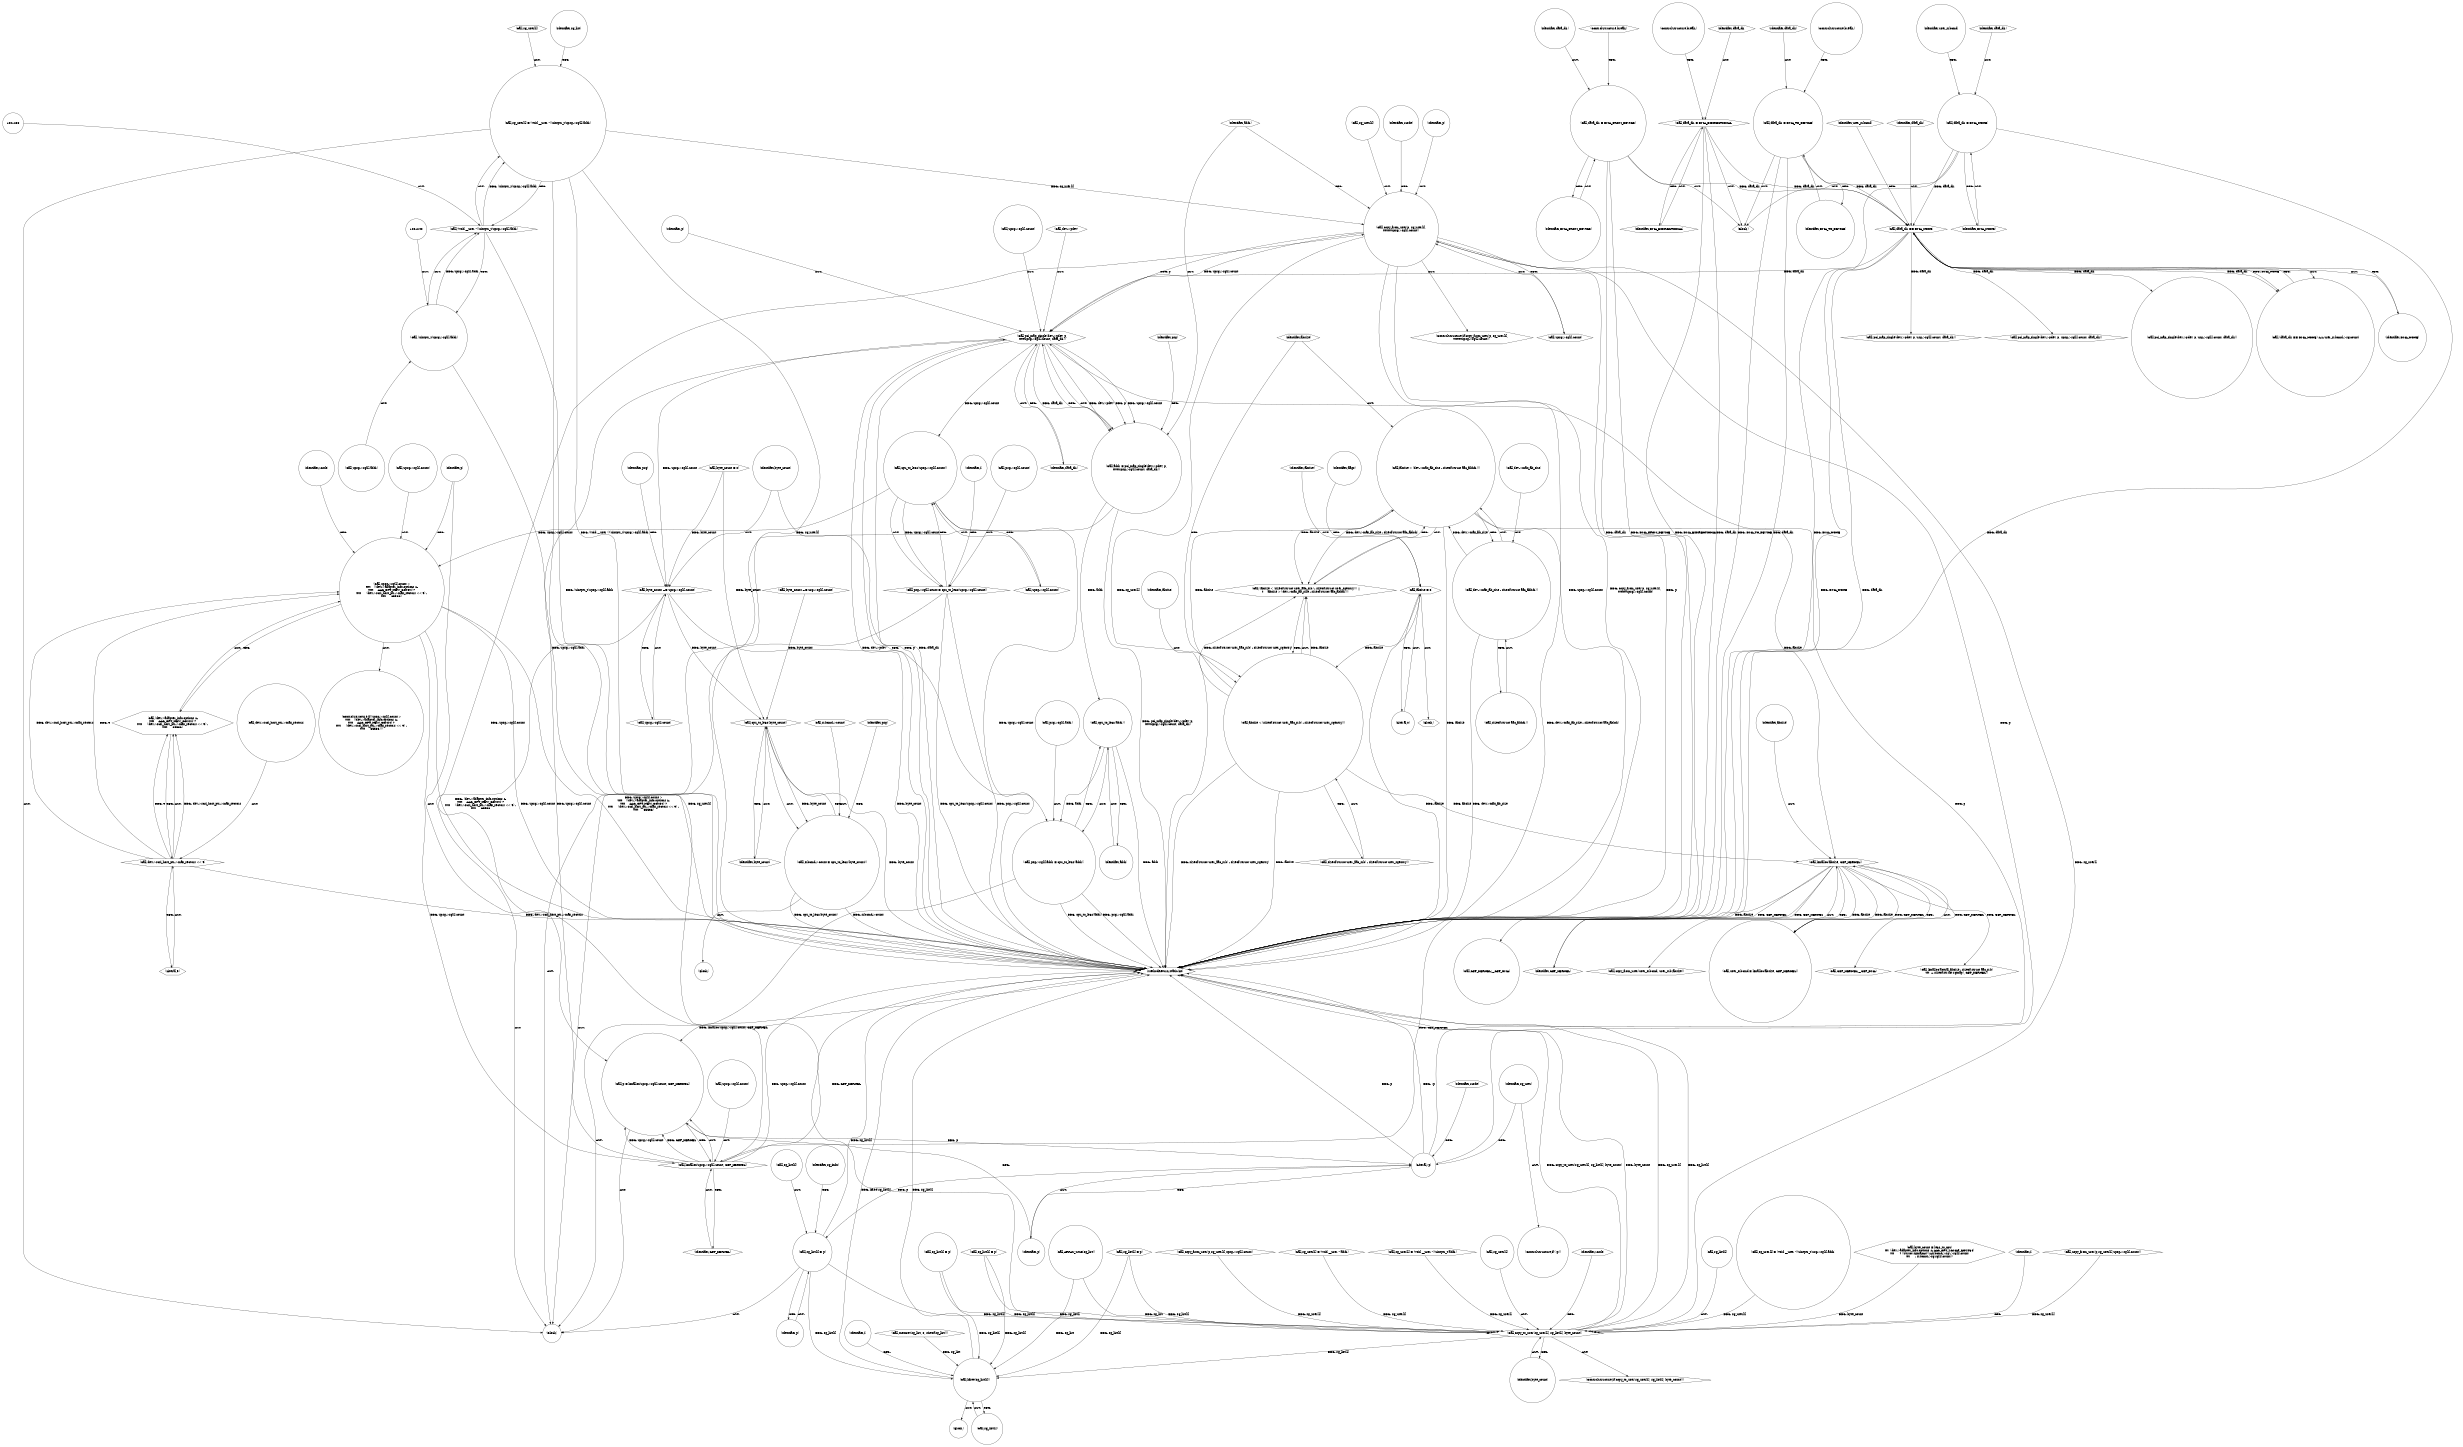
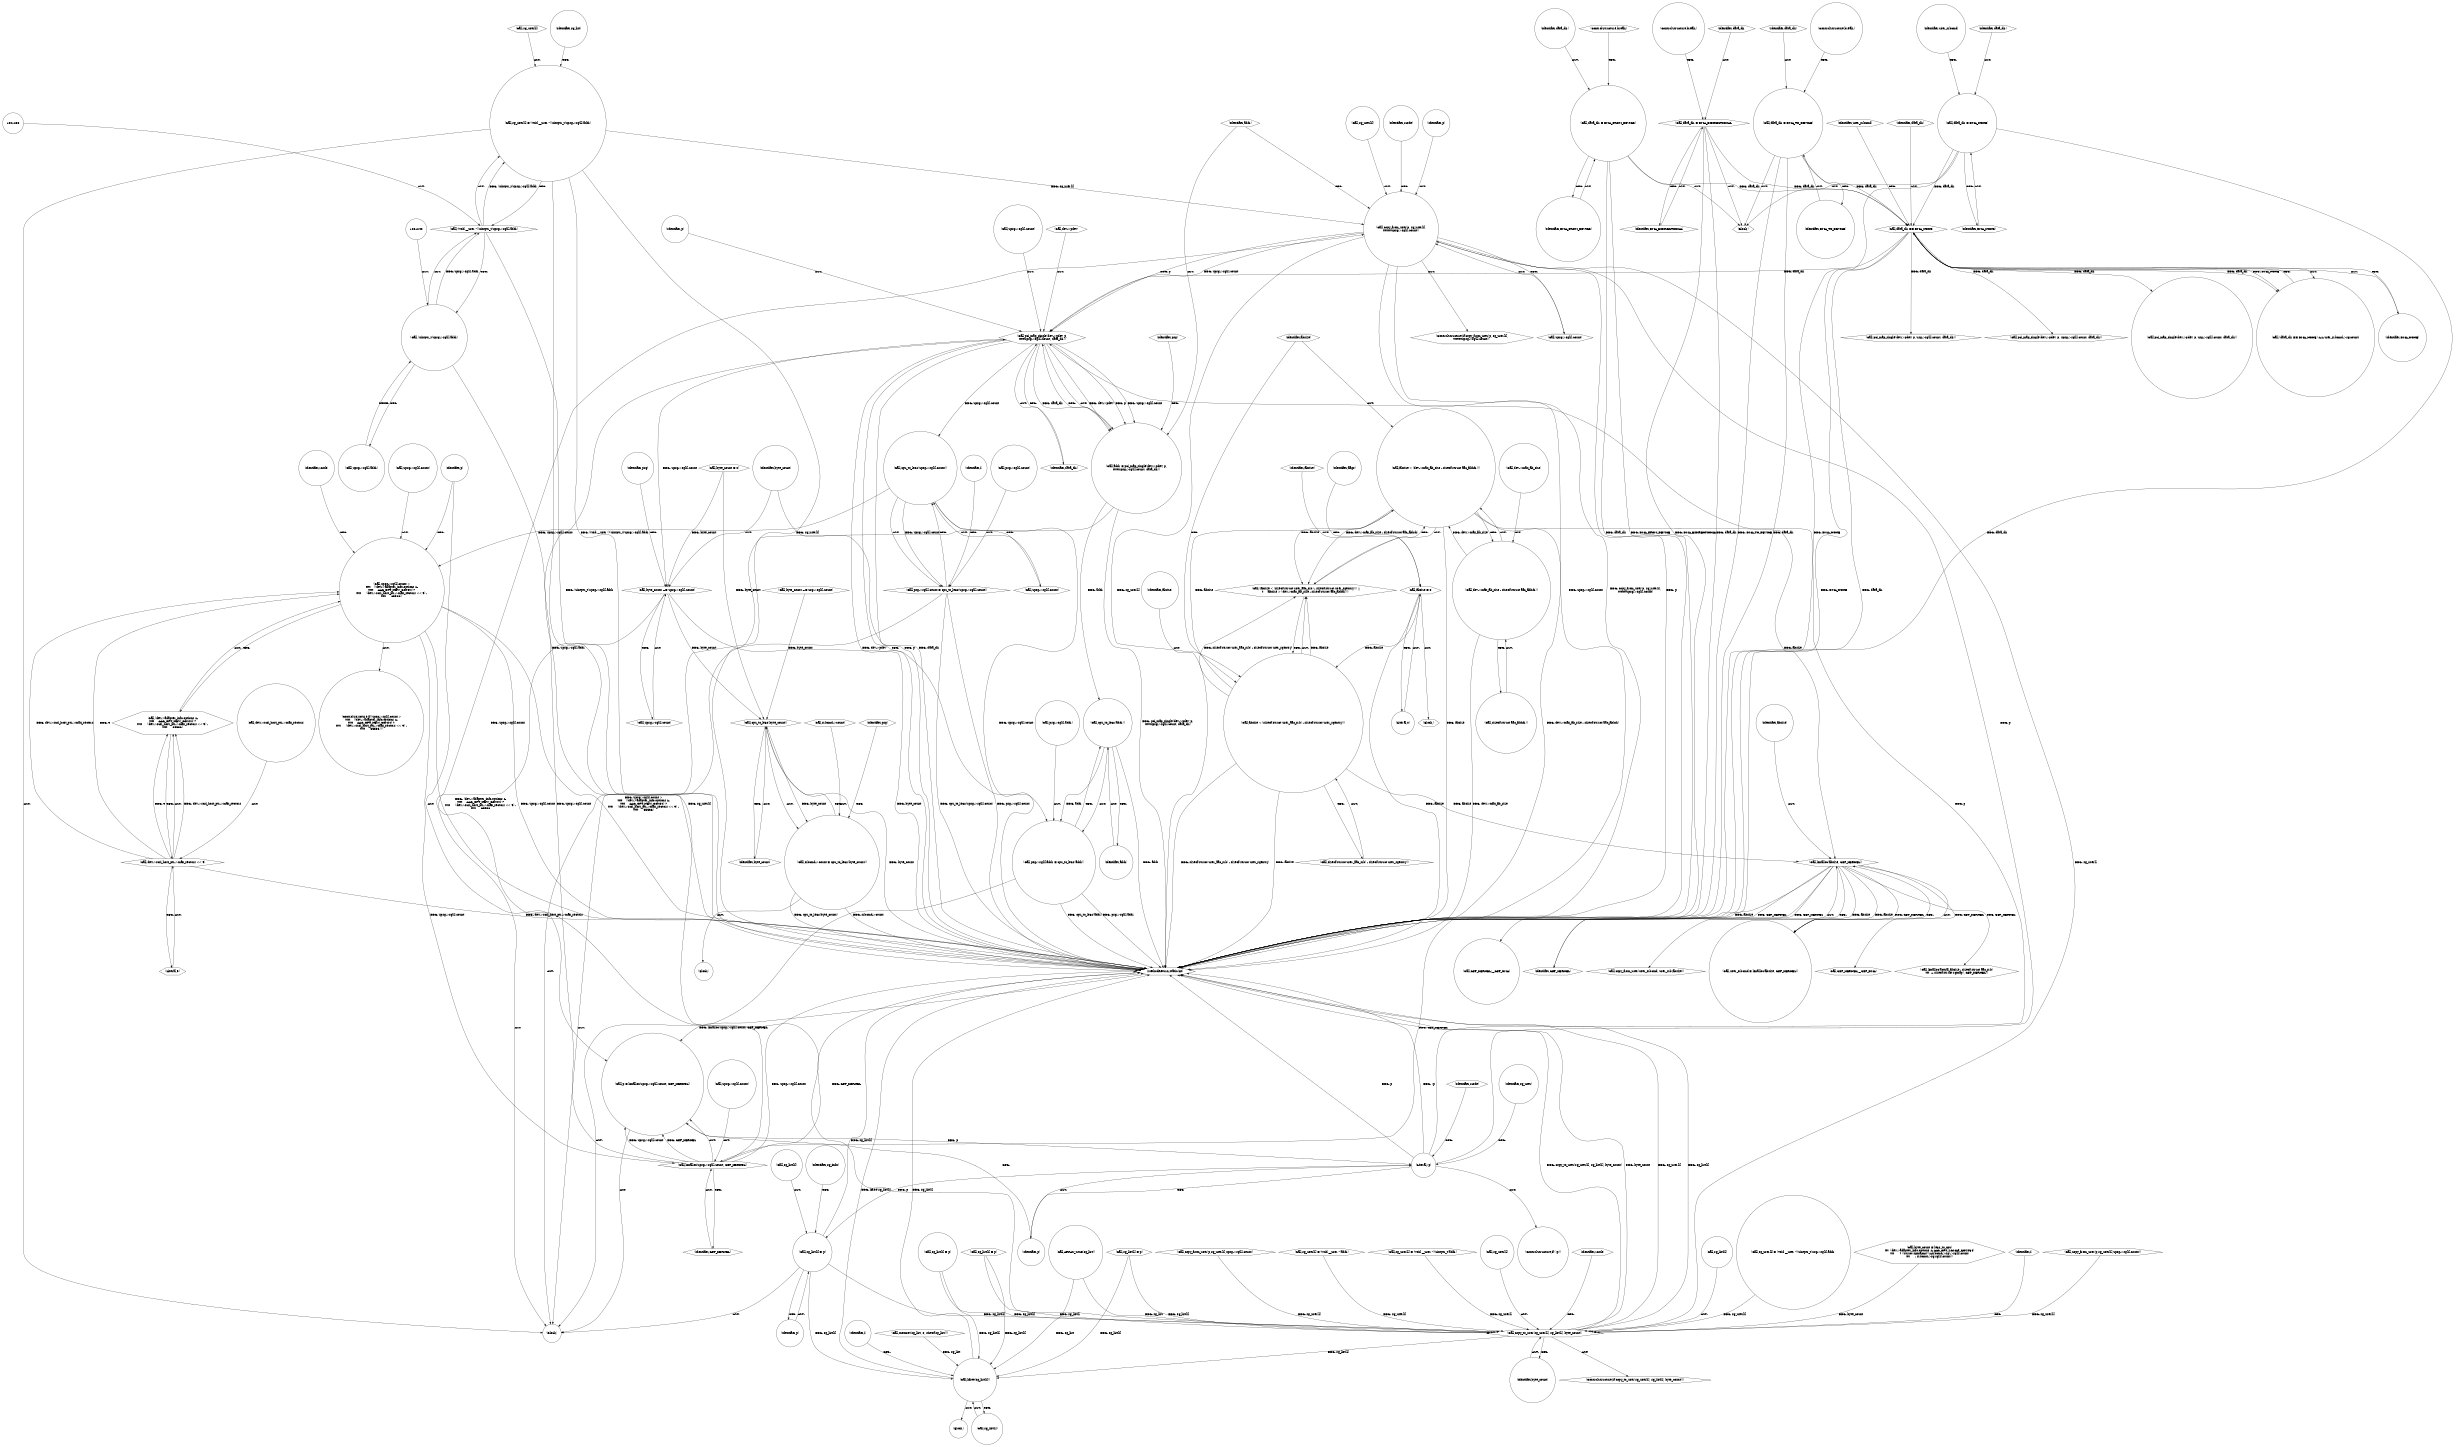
none -> (390, 403)
(384, 404) -> (384, 404)
(698, 1141) -> none
(1529, 1165) -> (1495, 1182)
